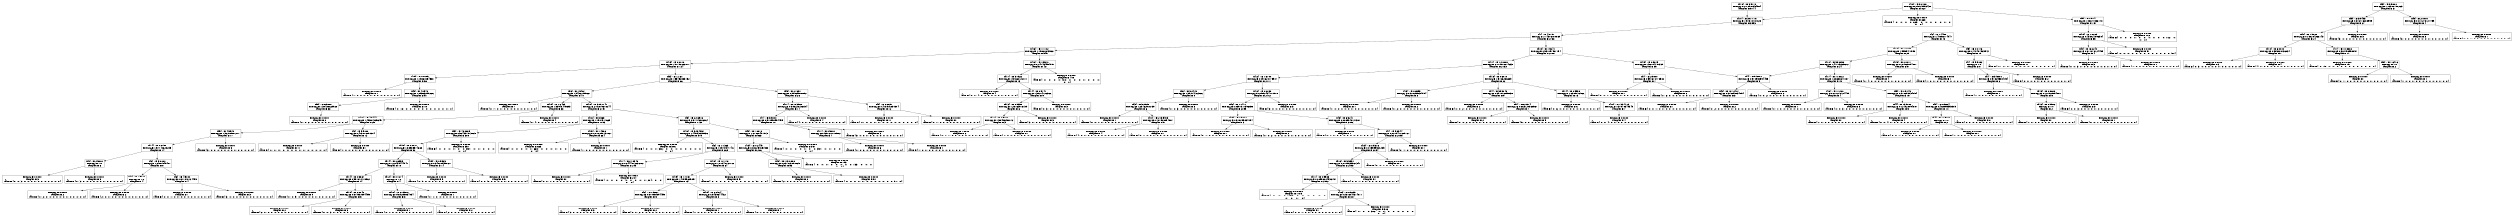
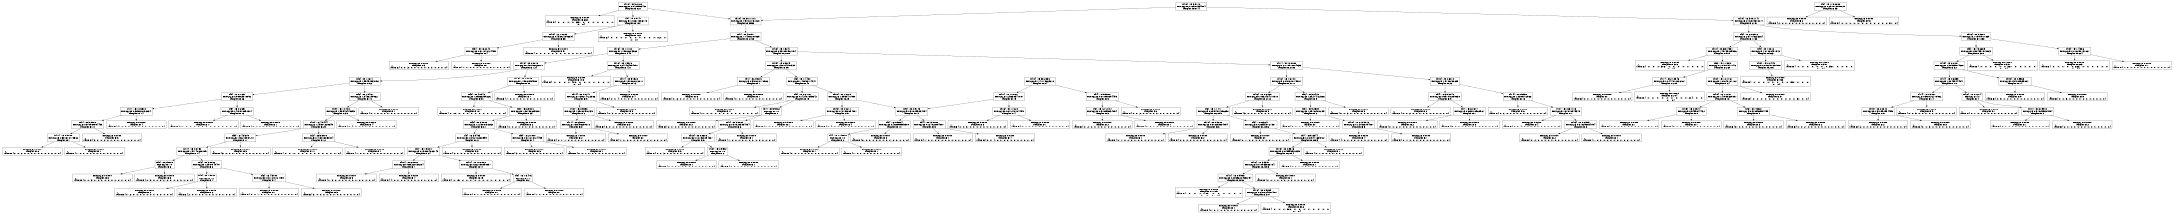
(1869, 58) -> (875, 104)
(1700, 72) -> (791, 73)
(1456, 86) -> (1573, 117)
(586, 100) -> (1469, 14)
none -> (503, 118)
(769, 155) -> none
